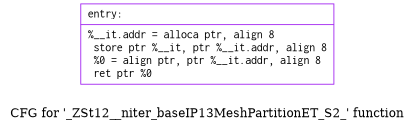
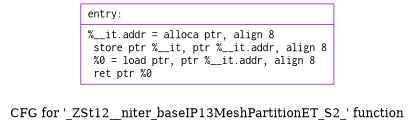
(205, 60) -> (202, 60)
